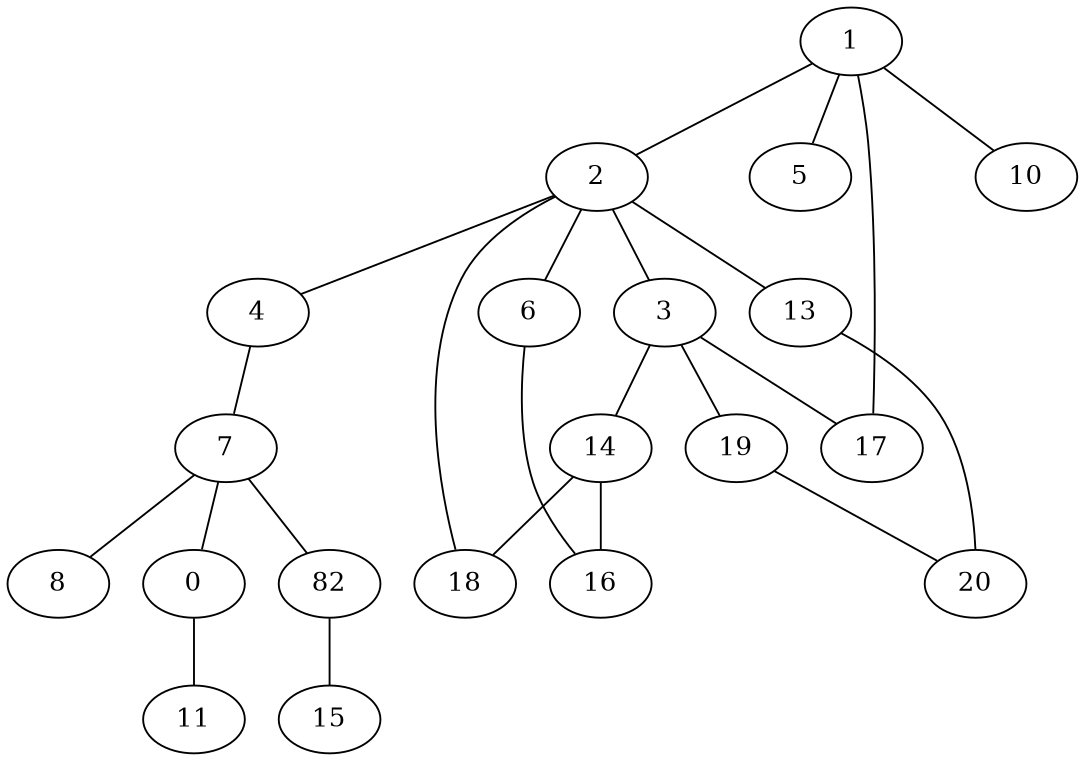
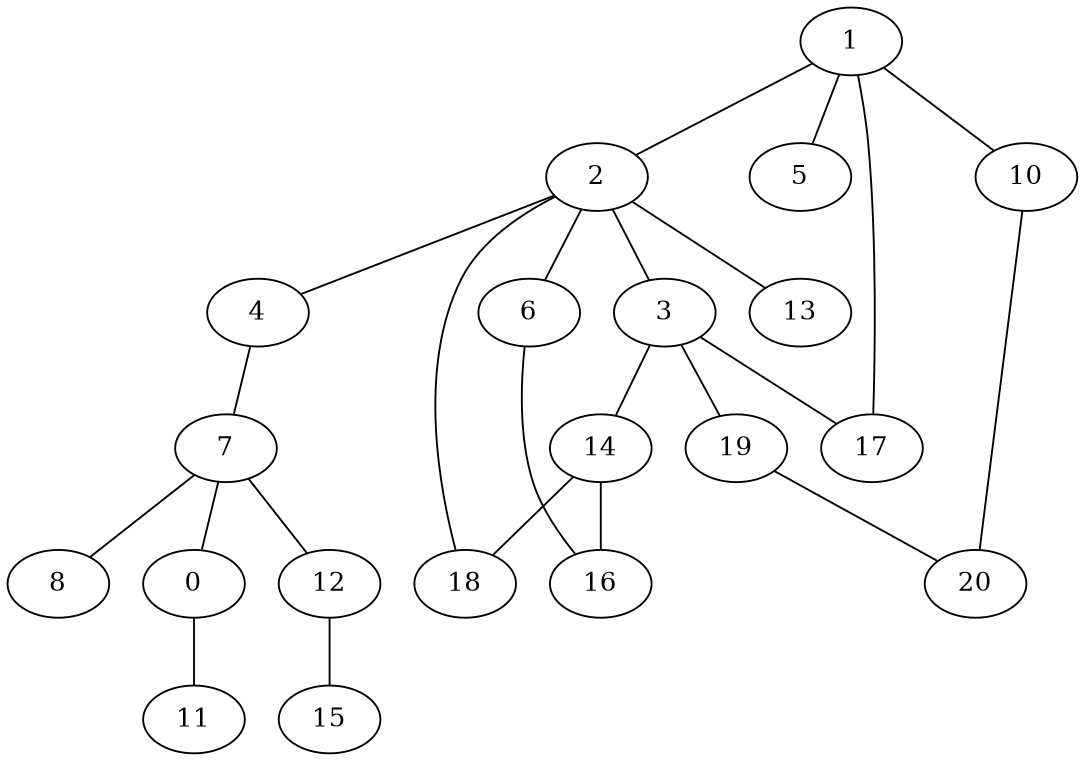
(943, 420) -> (1001, 380)
(330, 584) -> (330, 584)
